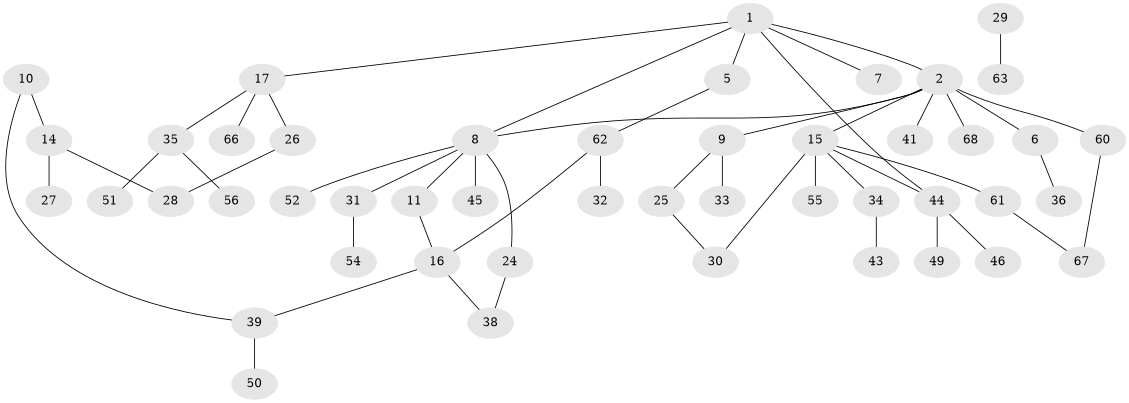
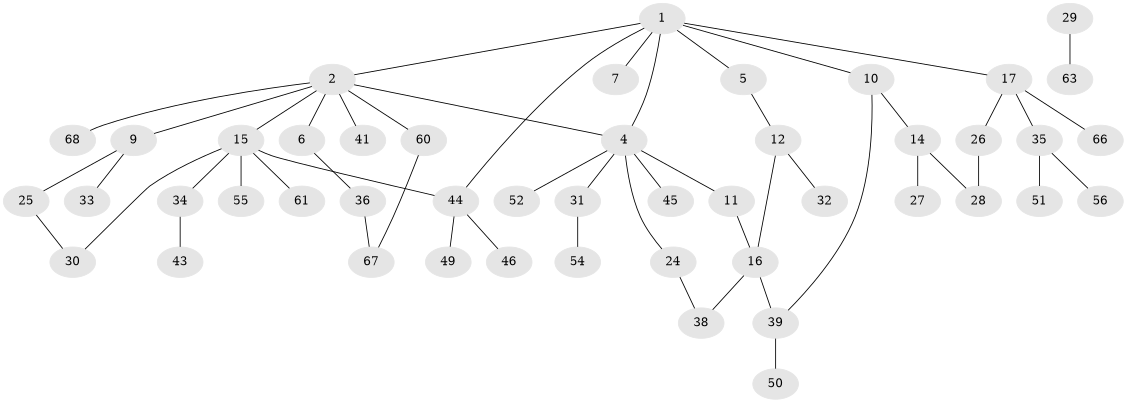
none -> (767, 49)
(475, 140) -> (624, 140)
(601, 140) -> (778, 140)
(1040, 232) -> (367, 232)
